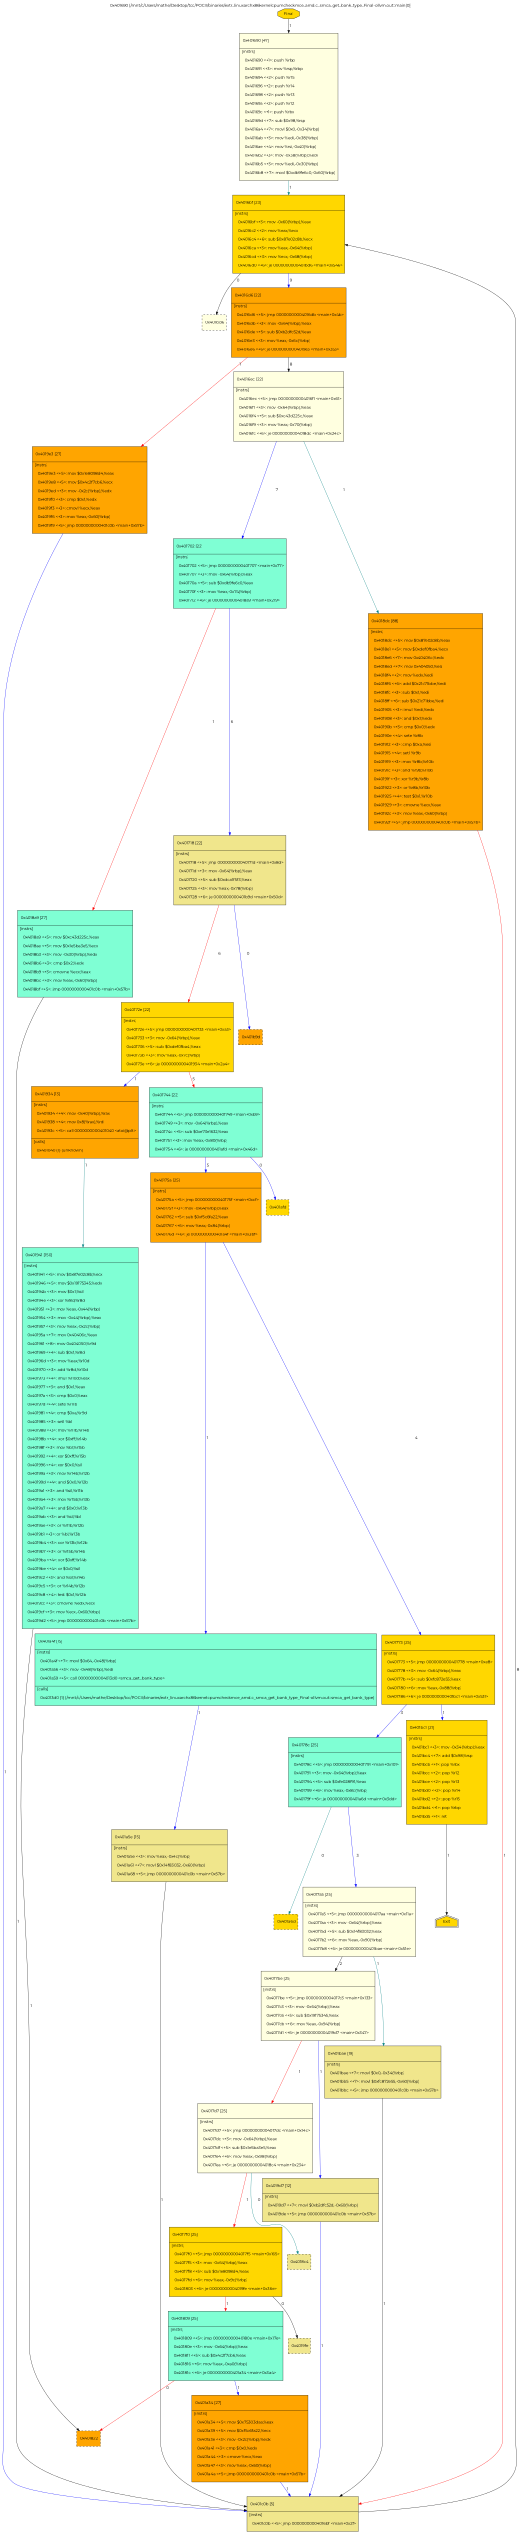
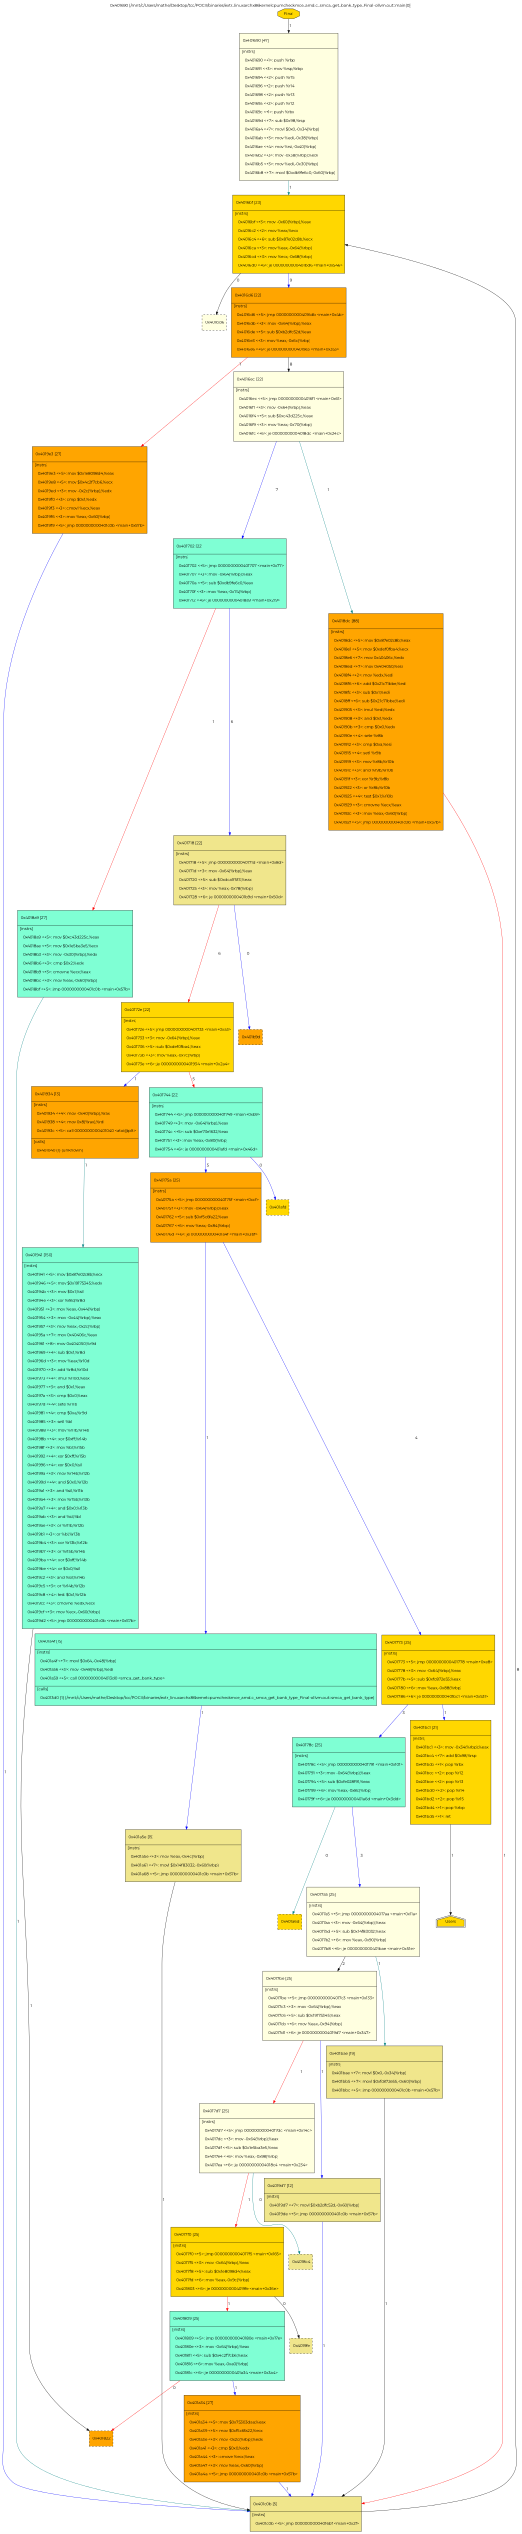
(17, 1840) -> (17, 1841)
(447, 1922) -> (451, 1922)
